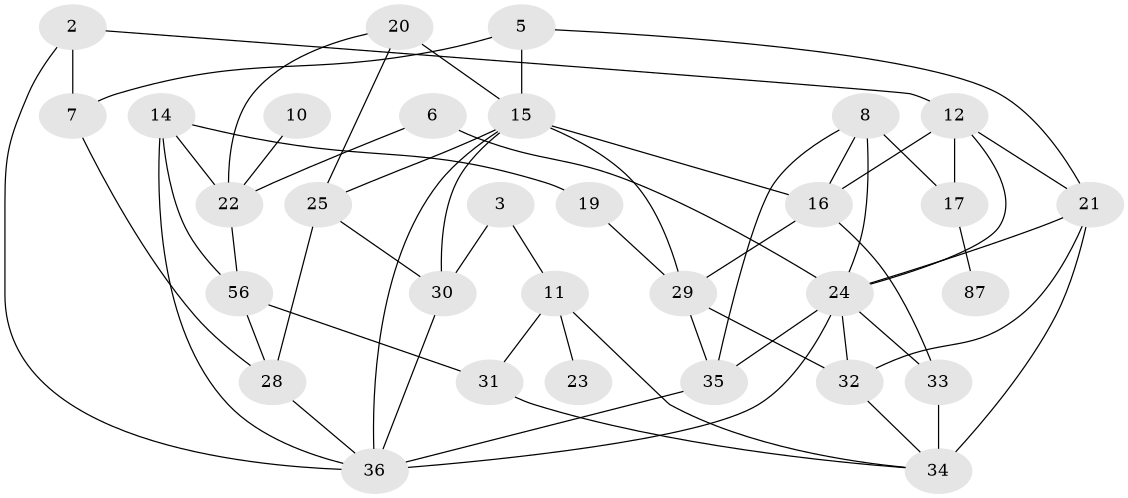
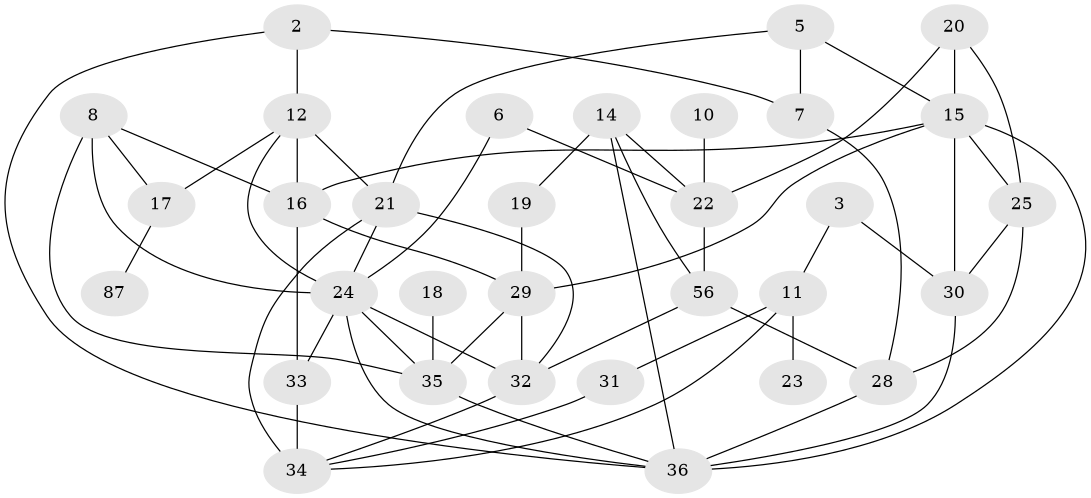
none -> (433, 294)
(365, 338) -> (613, 338)
